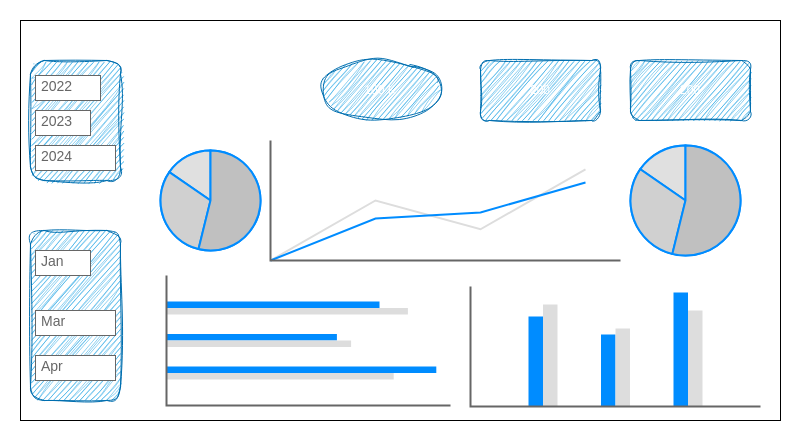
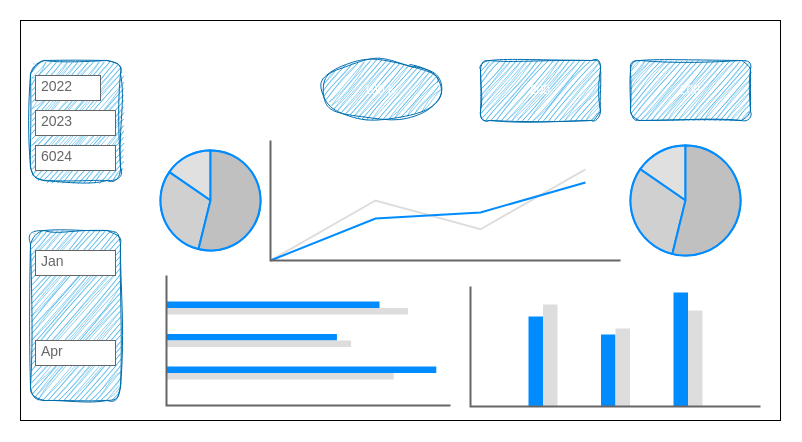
(63, 123) -> (76, 123)
(57, 157) -> (57, 157)
(63, 263) -> (76, 263)
(76, 323) -> none
(76, 368) -> (76, 353)
